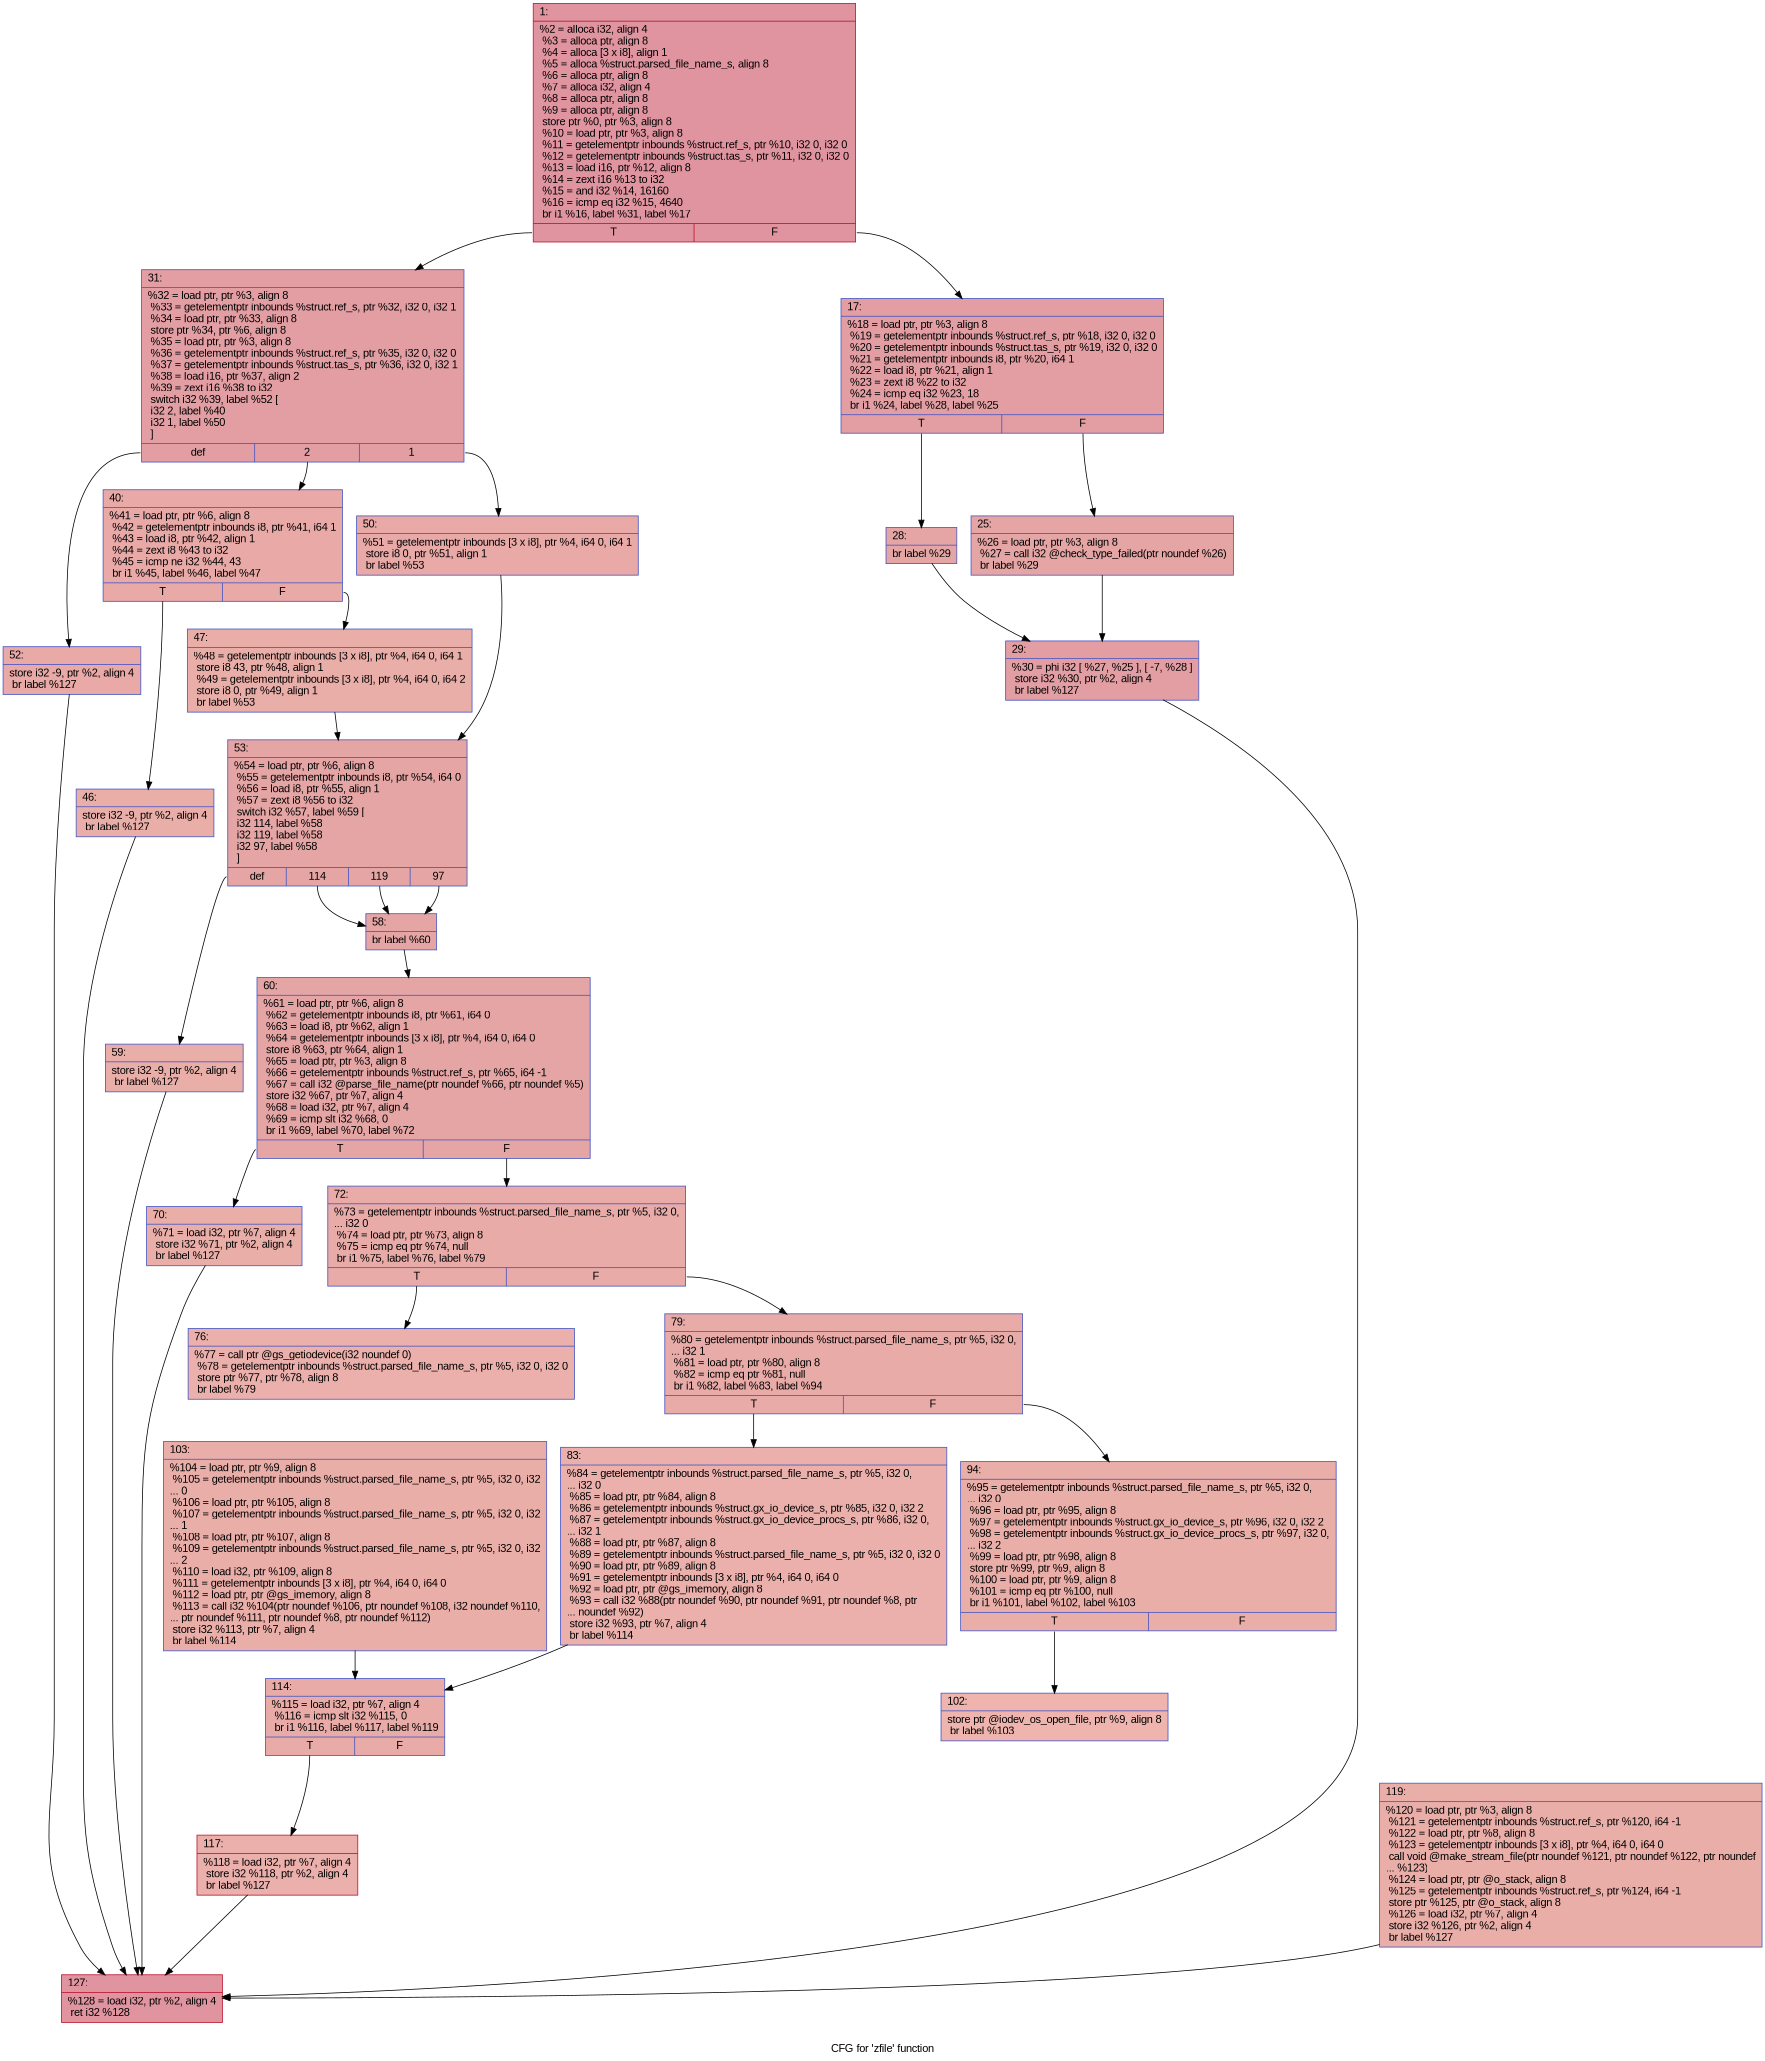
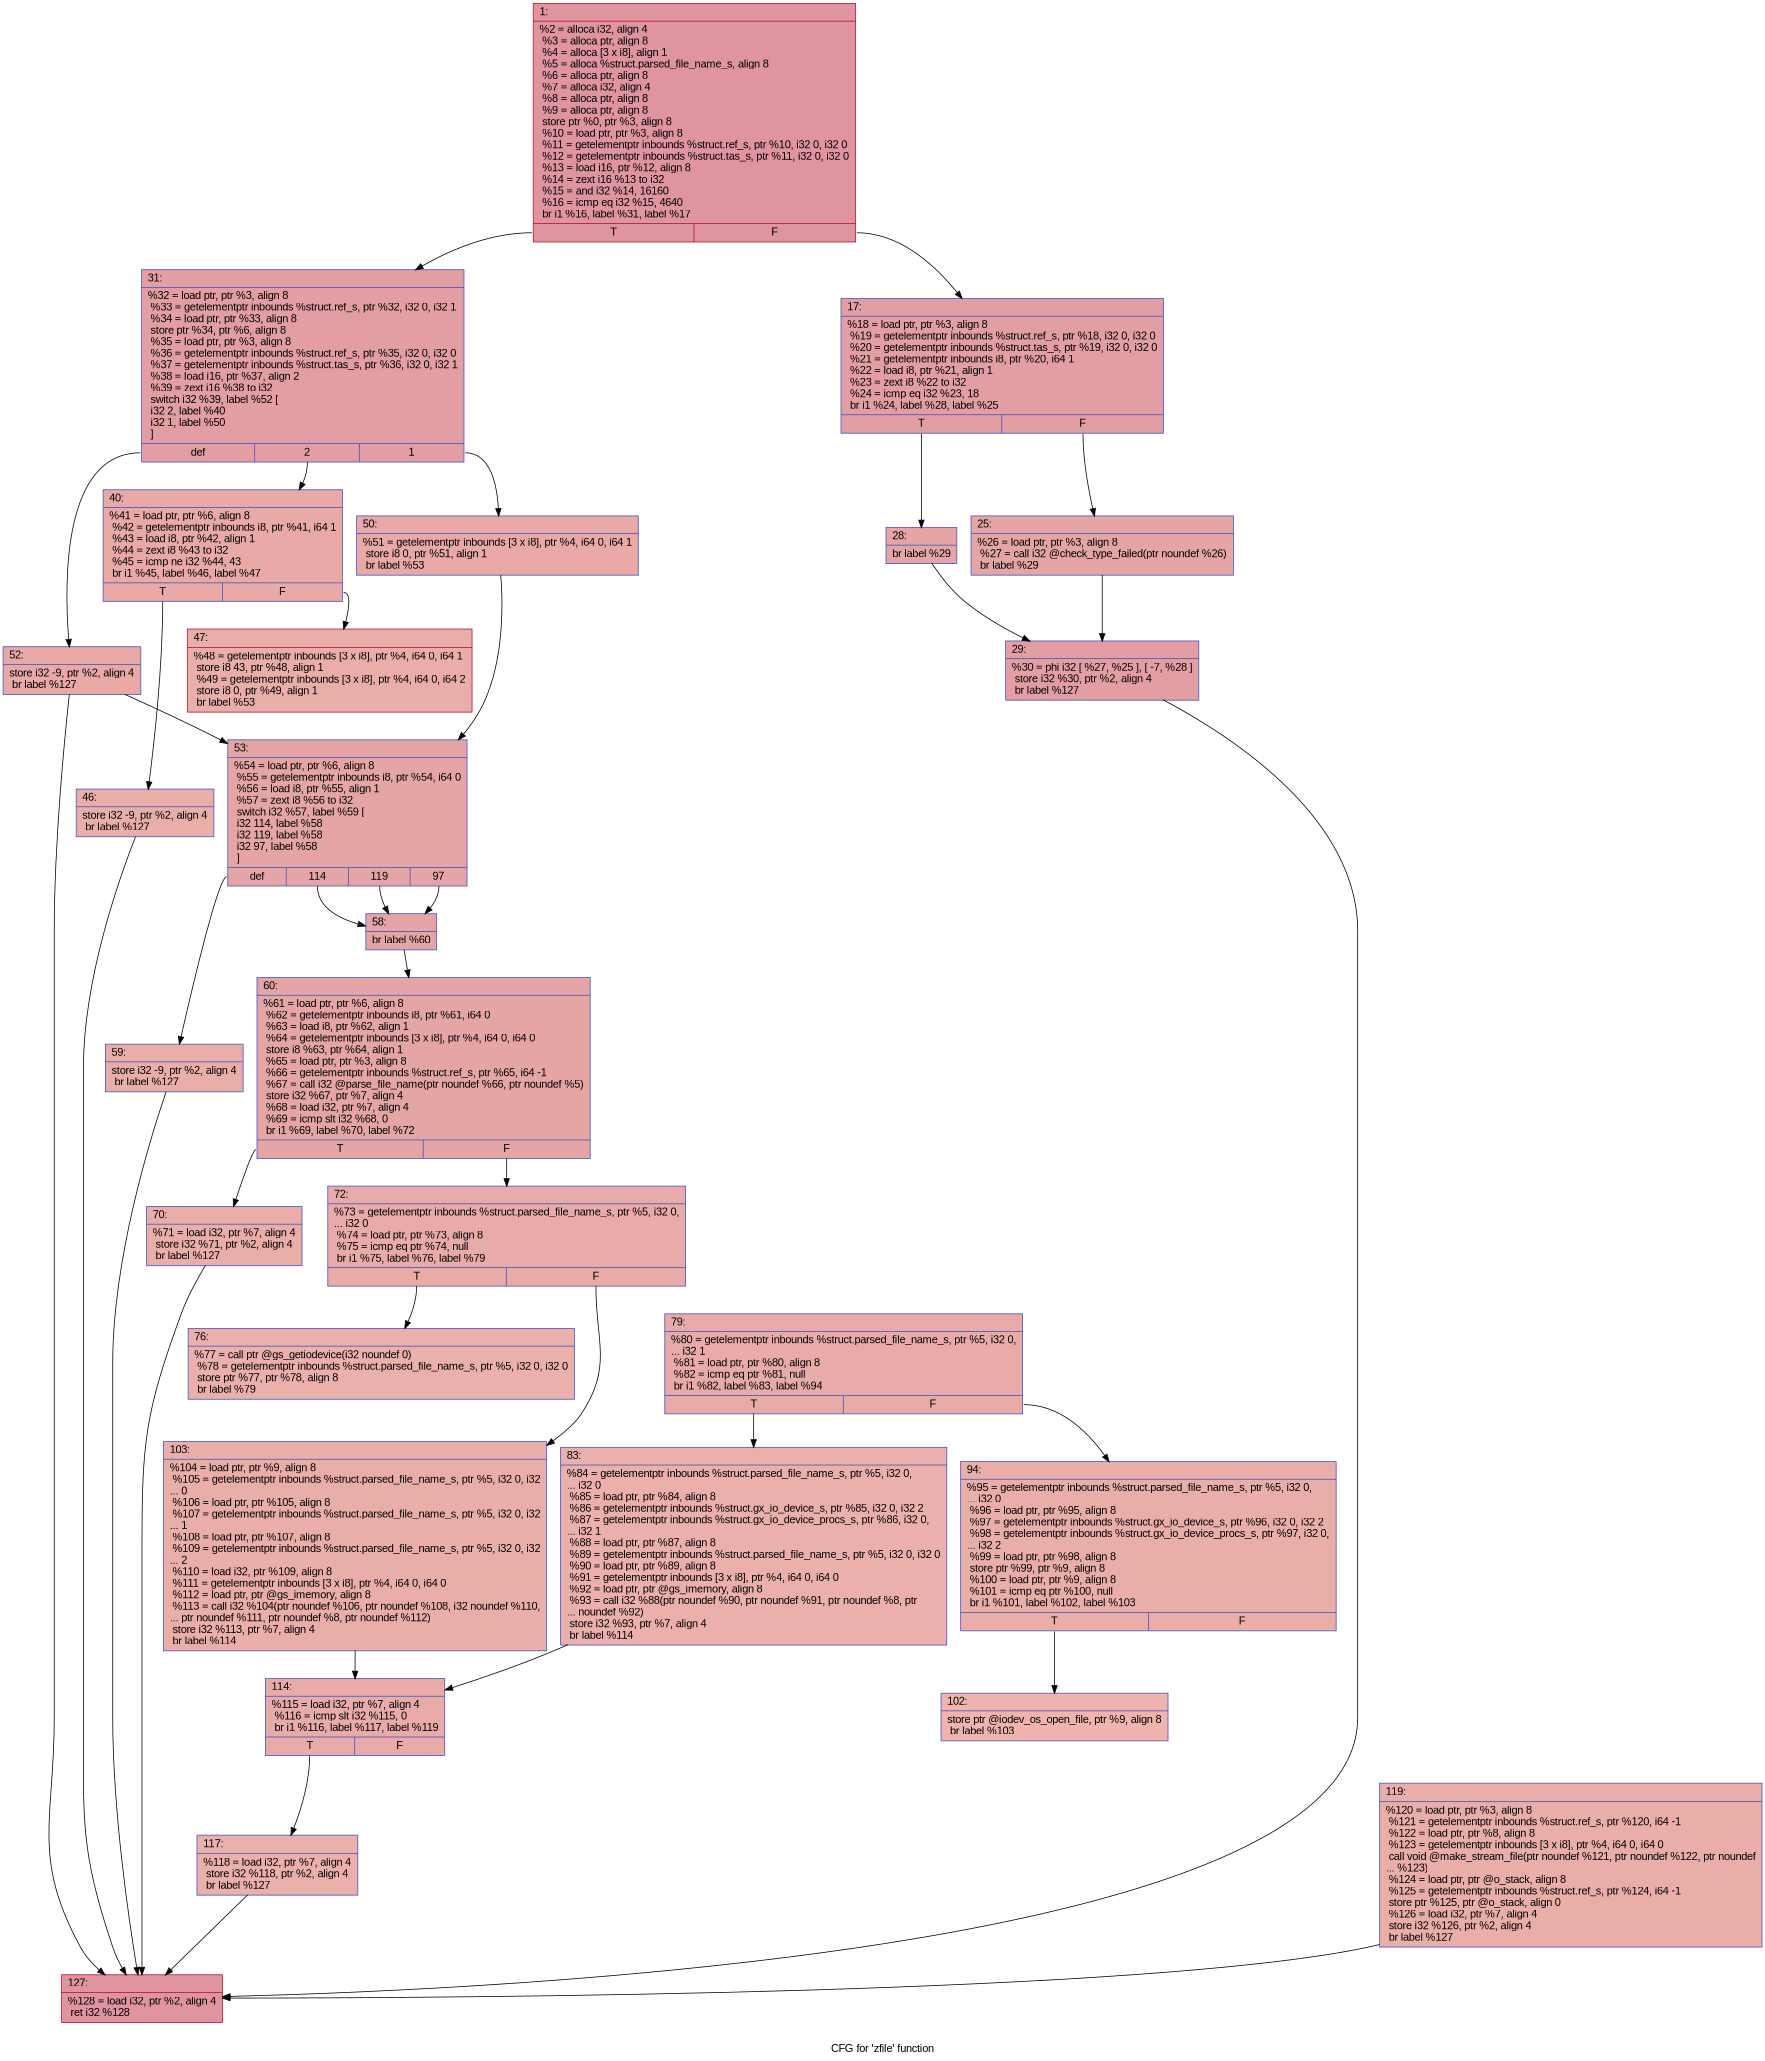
(330, 671) -> (330, 671)
(336, 722) -> (173, 716)
(736, 1287) -> (599, 1371)
(277, 1865) -> (277, 1865)
(1473, 1903) -> (1473, 1903)
